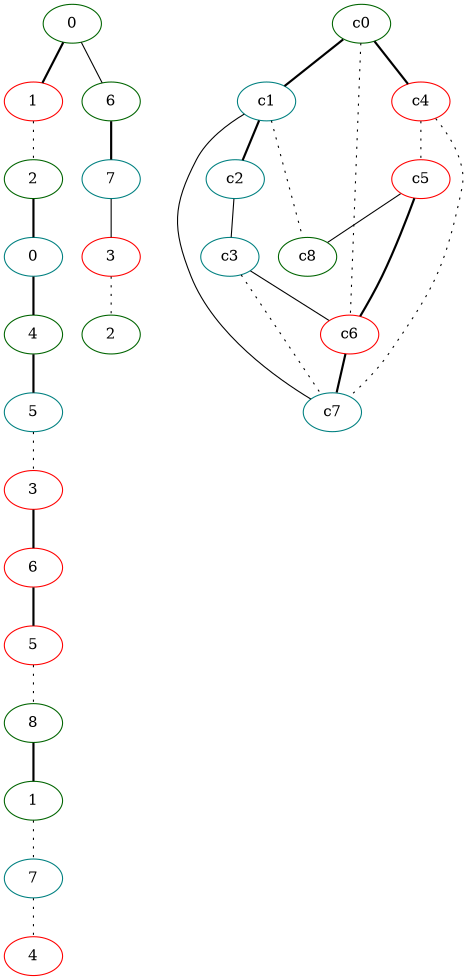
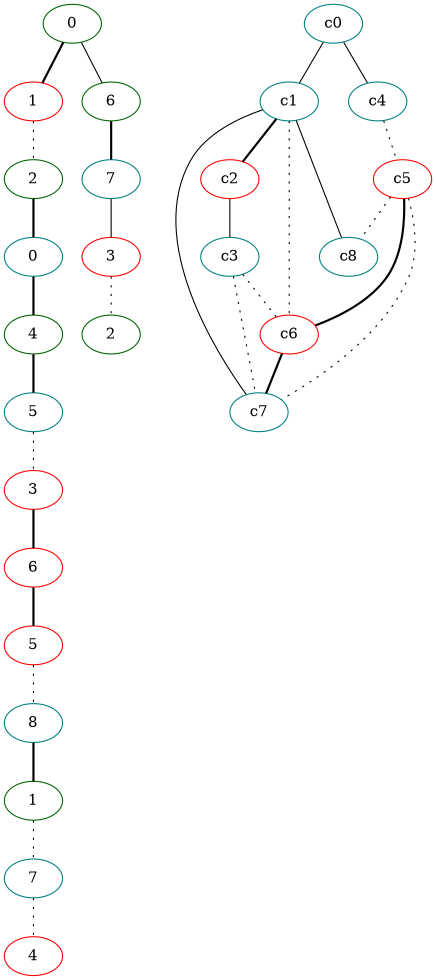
(362, 24) -> (333, 24)
(314, 63) -> (311, 63)
(391, 63) -> (356, 63)
(421, 101) -> (378, 101)
(235, 179) -> (230, 179)
(287, 179) -> (319, 179)
(356, 179) -> (289, 218)
(364, 218) -> (376, 218)
(308, 257) -> (349, 257)
(440, 267) -> (382, 319)
(290, 296) -> (260, 296)
(33, 723) -> (33, 723)
